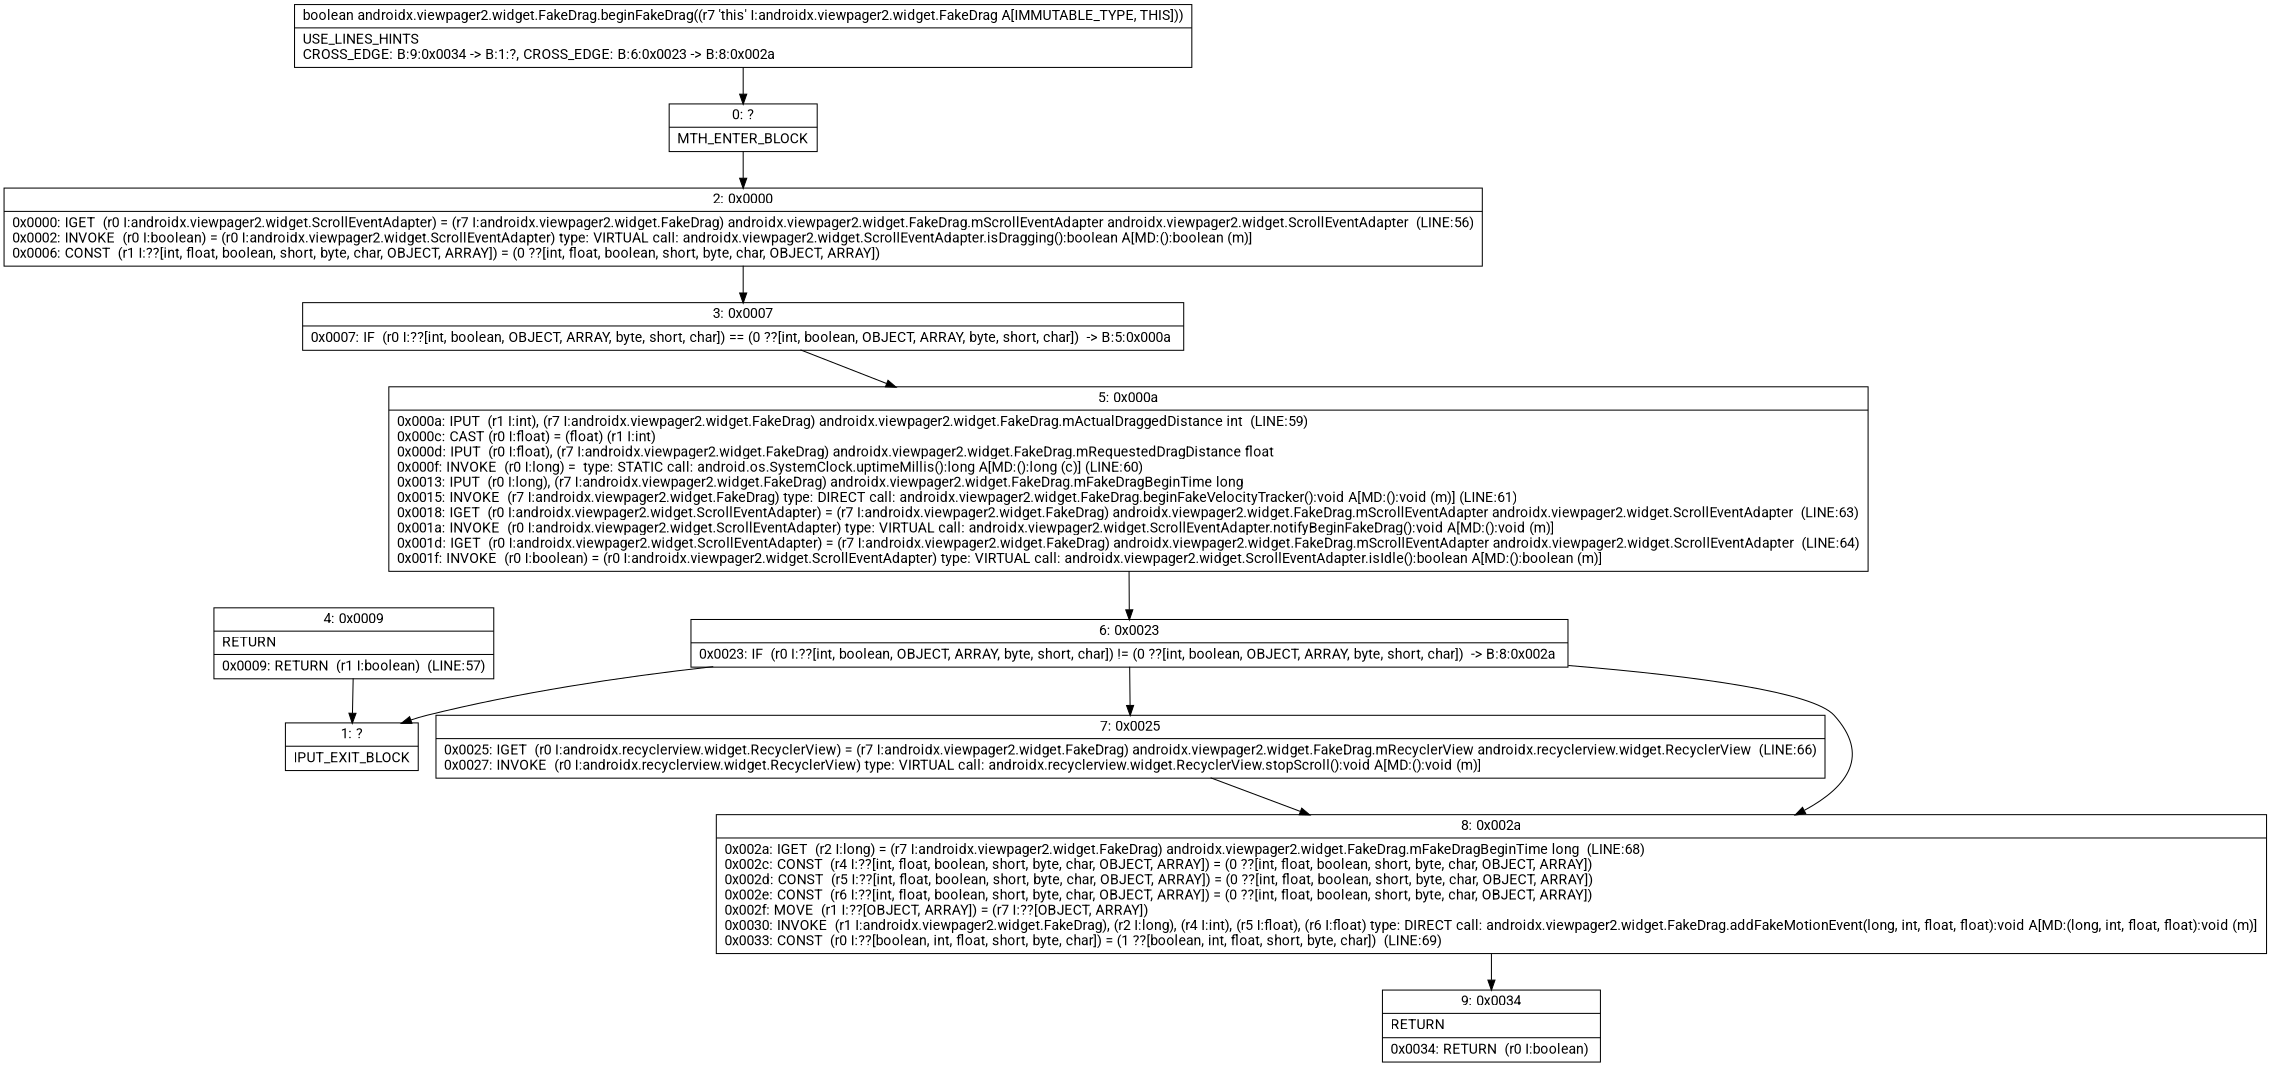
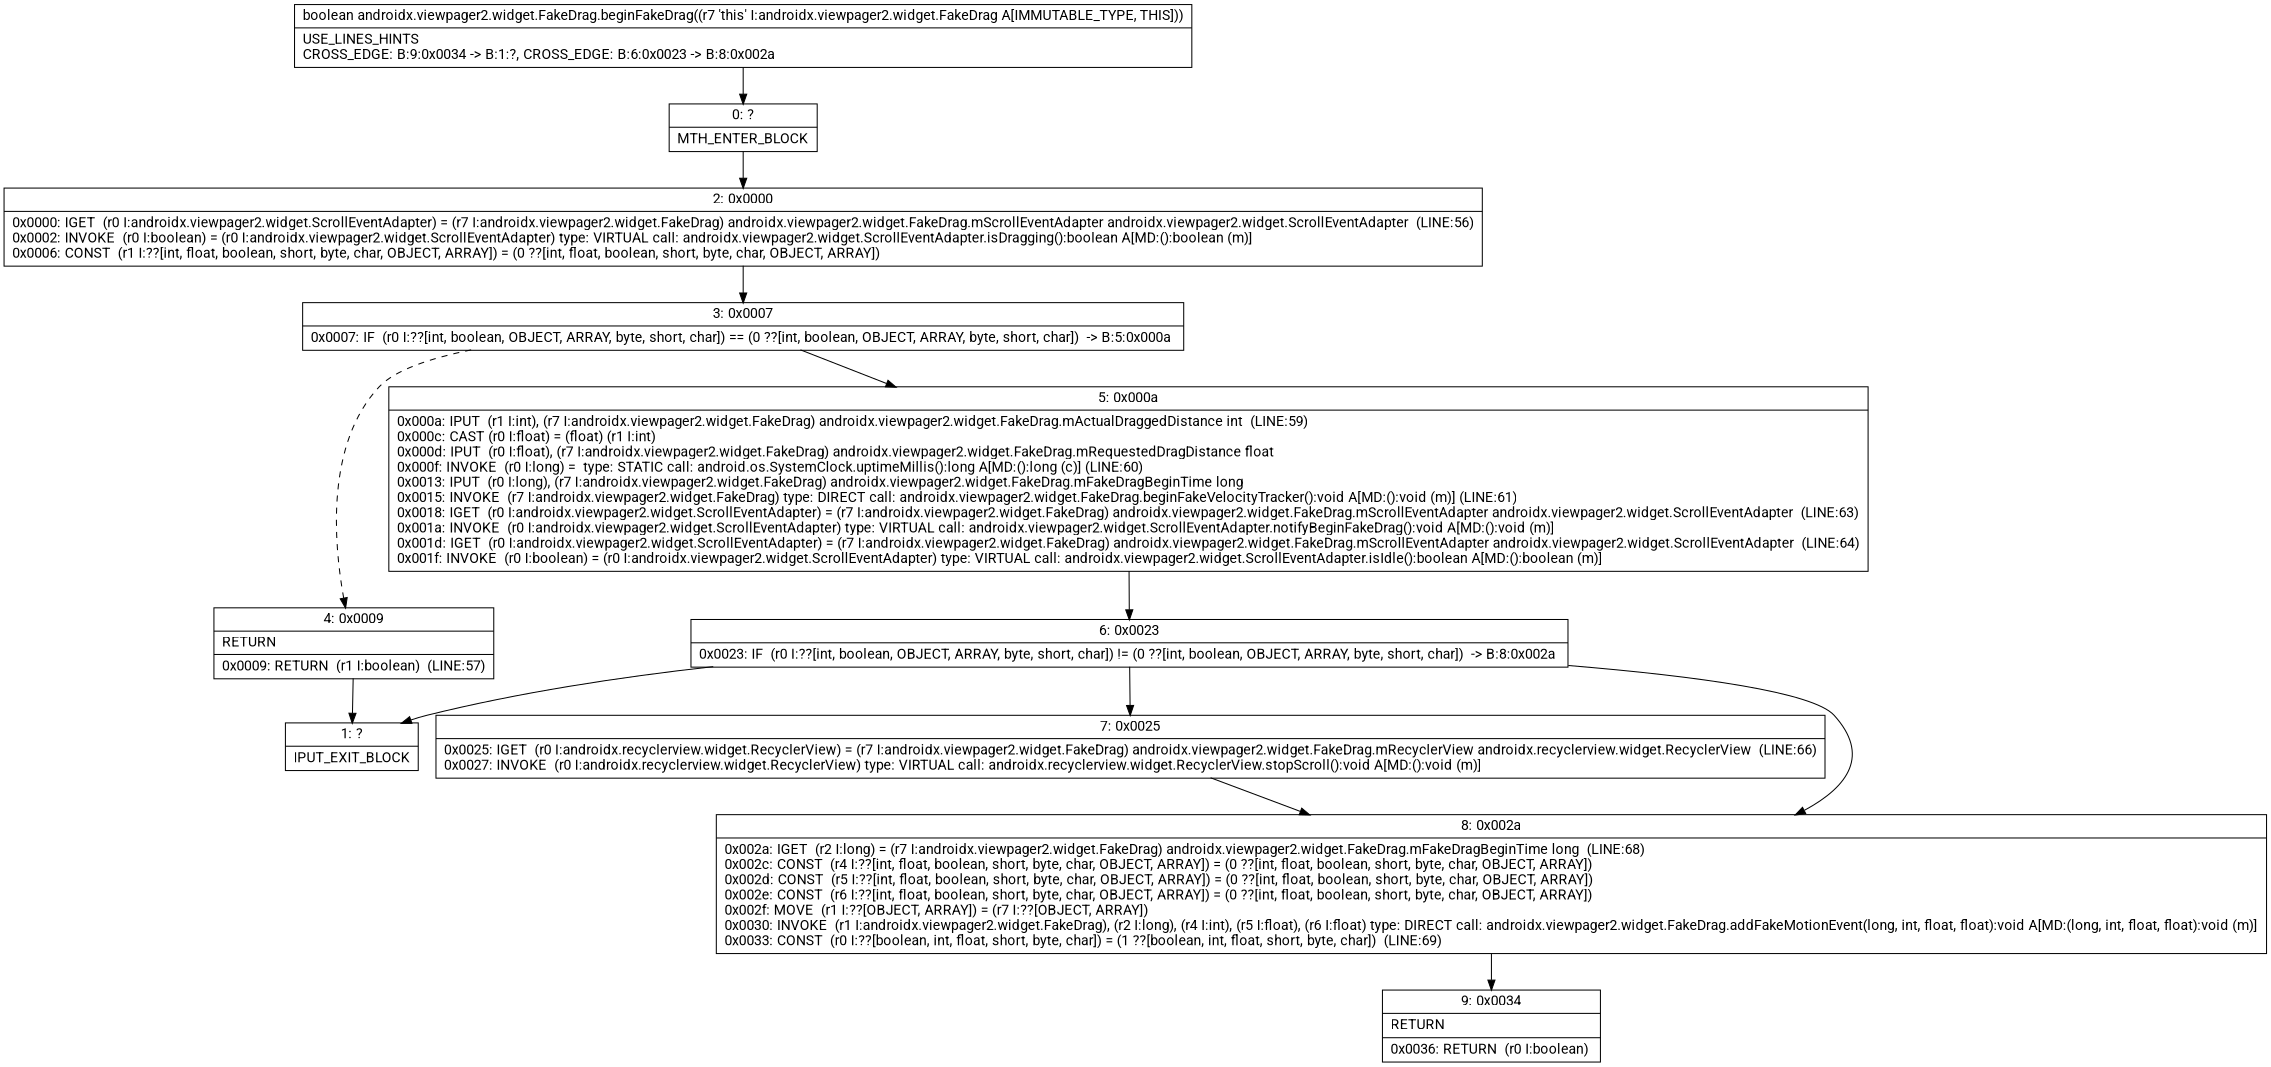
none -> (349, 439)
(1491, 1049) -> (1491, 1049)
